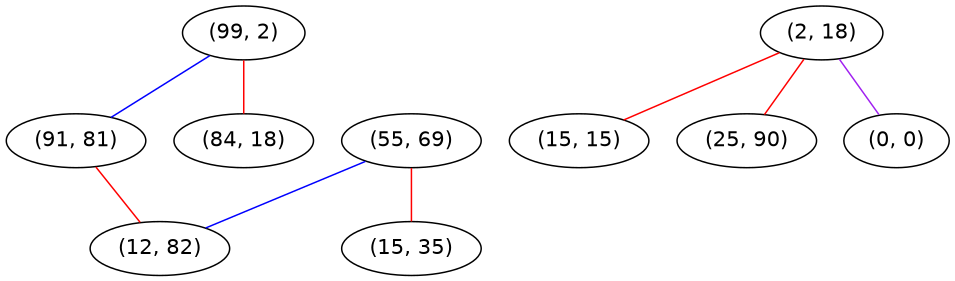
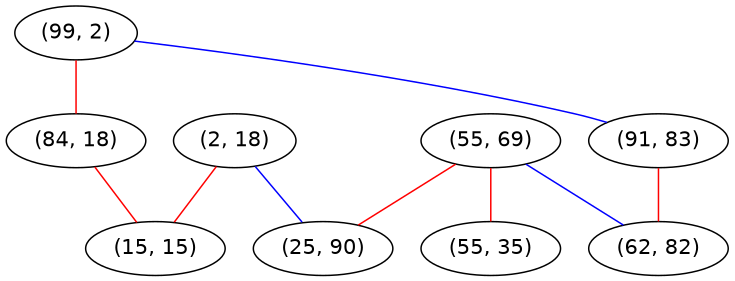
(784, 87) -> (279, 194)
(76, 141) -> (658, 141)
(897, 141) -> none
none -> (116, 195)
none -> (407, 195)
(160, 249) -> (658, 249)
(411, 249) -> (491, 249)
